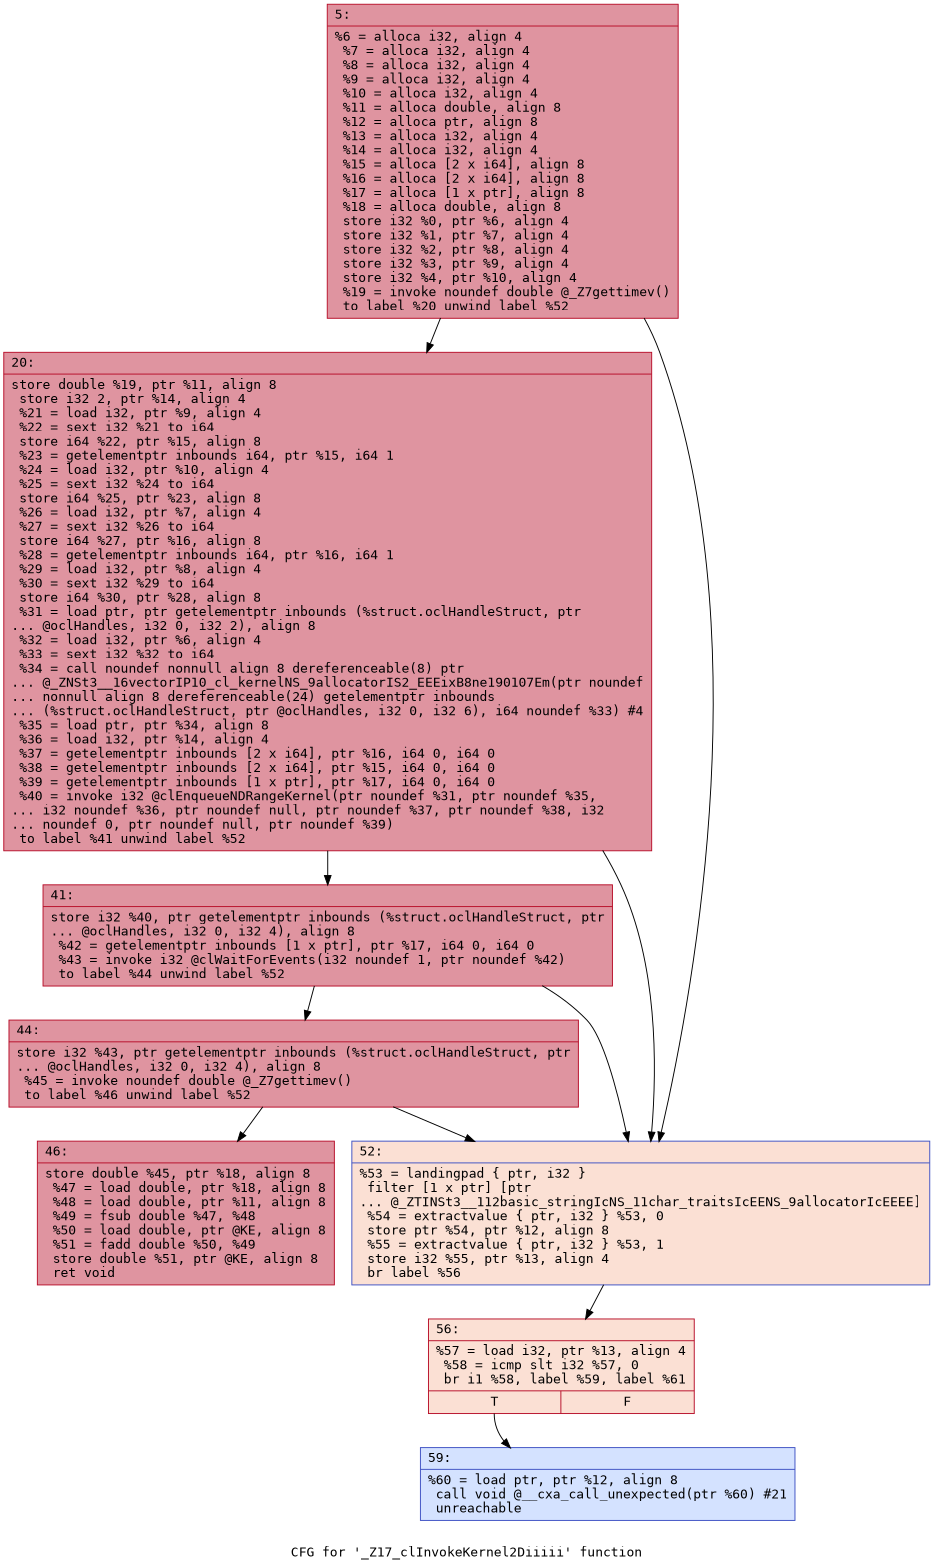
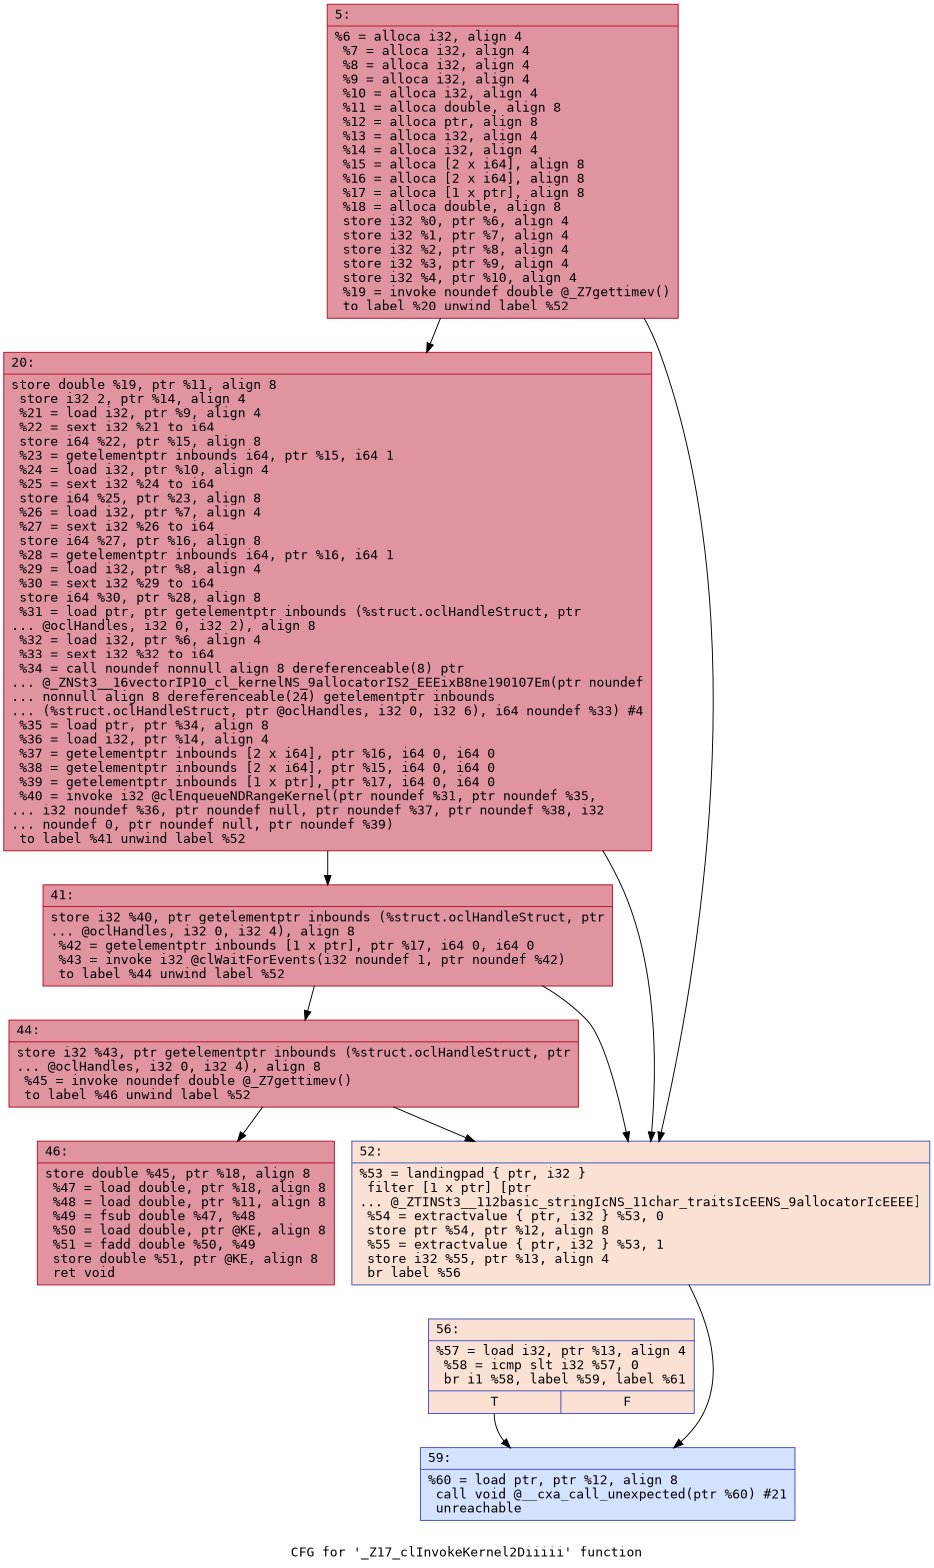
(597, 1298) -> (713, 1366)
(561, 1366) -> (561, 1366)
